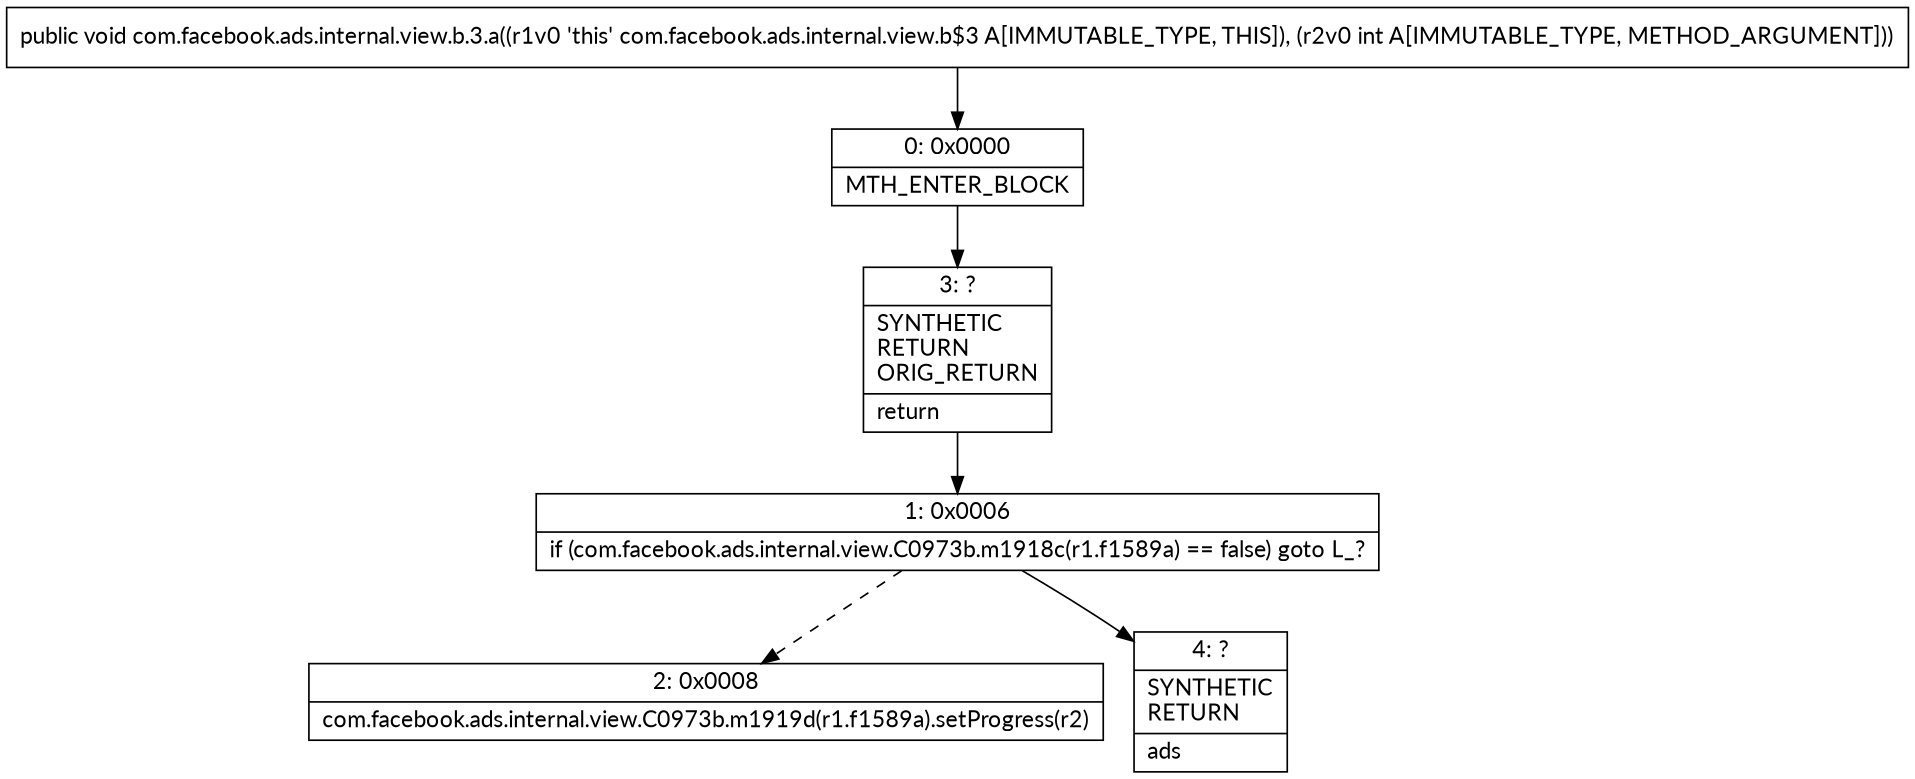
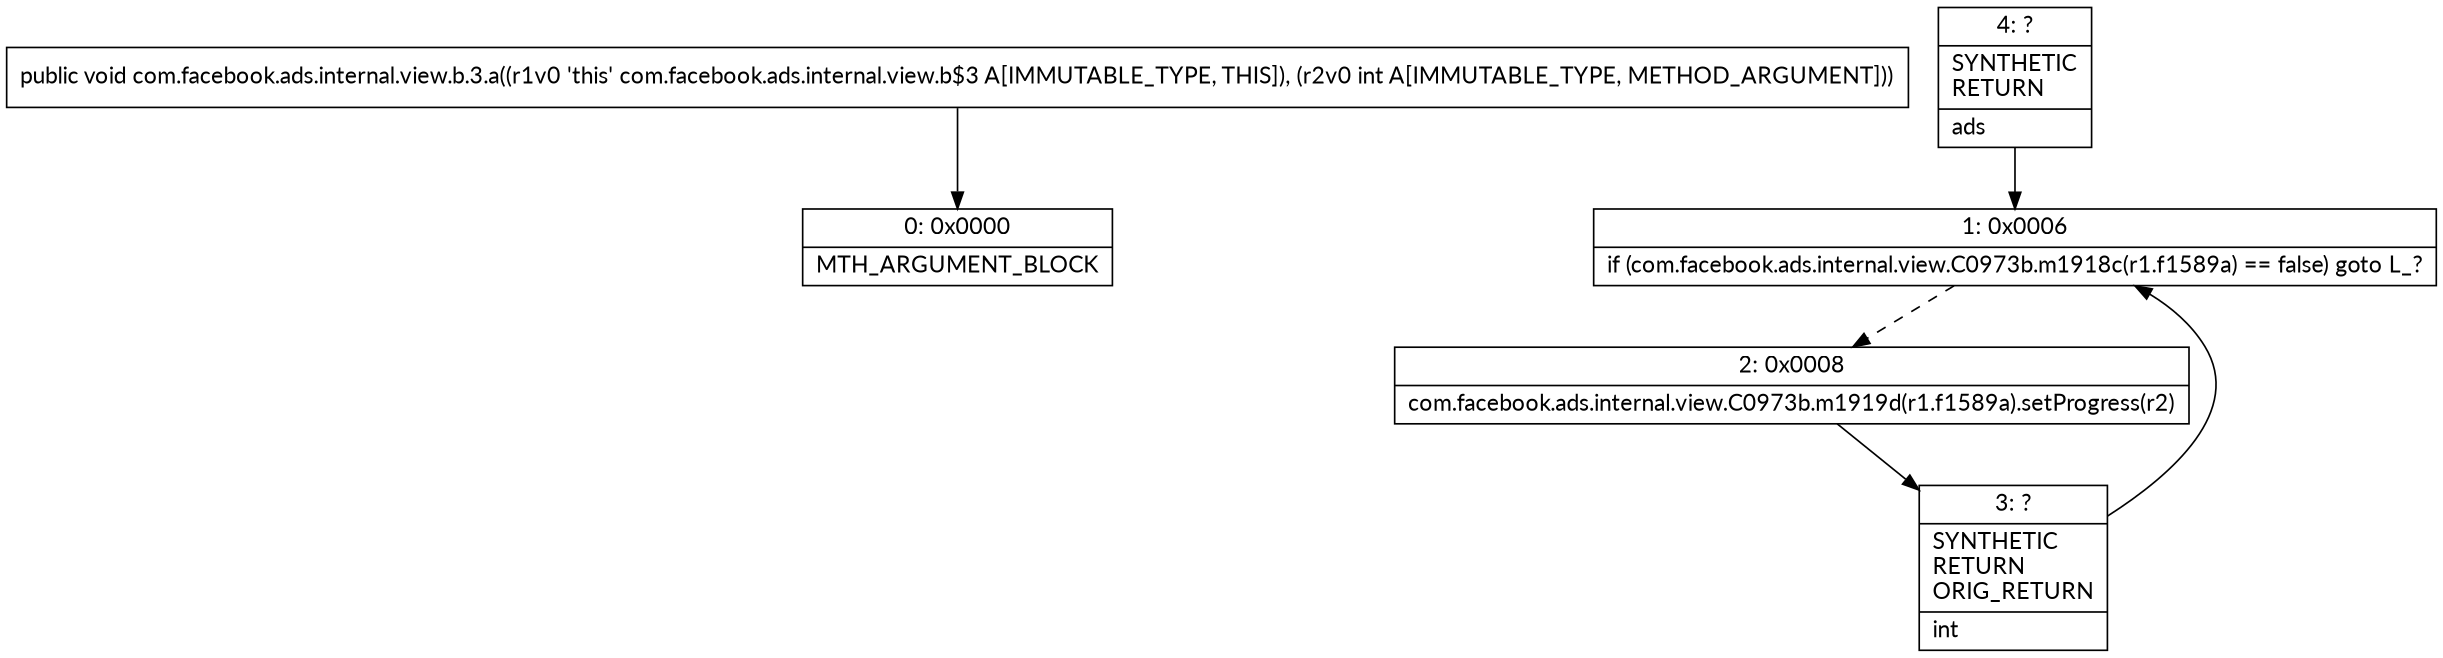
(958, 186) -> (958, 266)
(958, 228) -> (1871, 452)
(908, 412) -> (1946, 630)
(1071, 600) -> (2015, 170)
